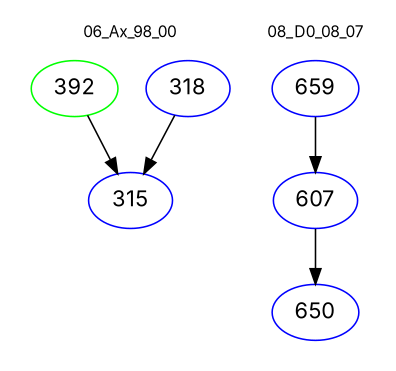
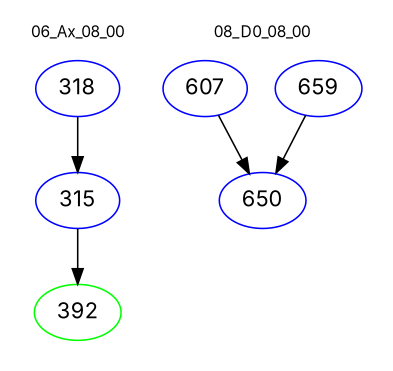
(131, 33) -> (78, 33)
(316, 33) -> (263, 33)
(315, 137) -> (294, 137)
(99, 138) -> (78, 249)
